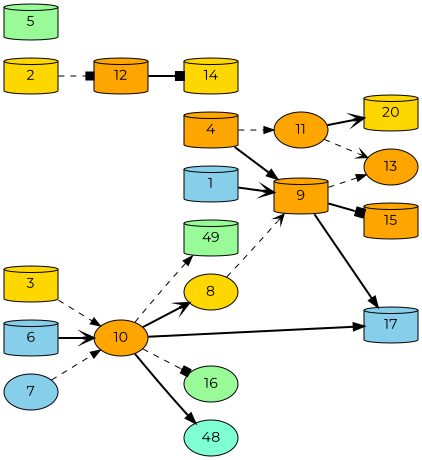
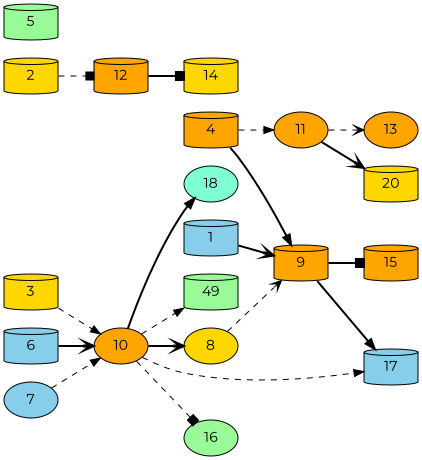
(342, 183) -> none
(251, 332) -> (247, 380)
(211, 438) -> (211, 184)
